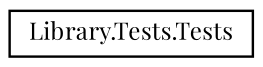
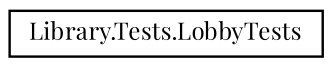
(131, 34) -> (166, 34)
